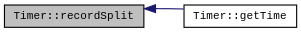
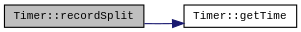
(170, 9) -> (158, 24)
